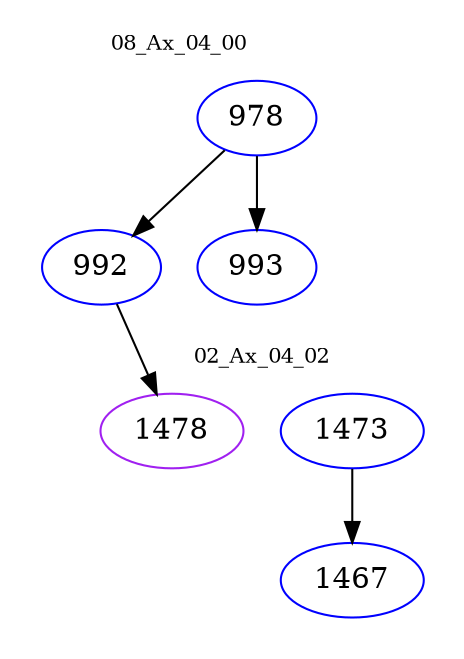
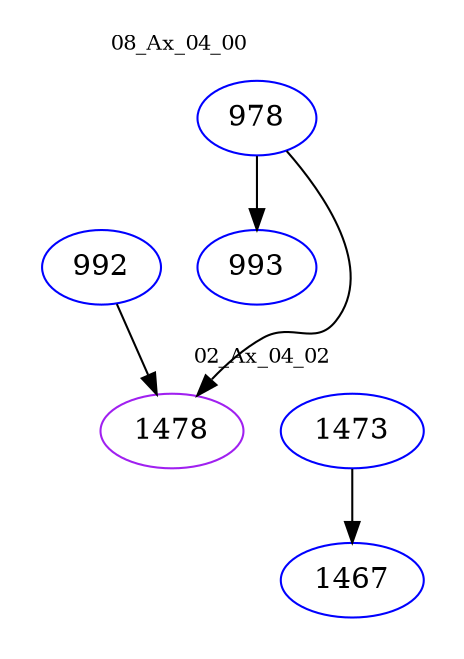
(187, 186) -> (347, 300)
